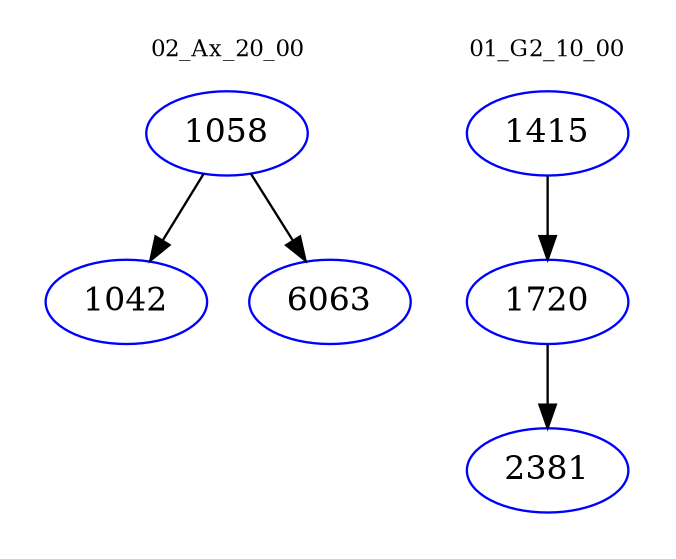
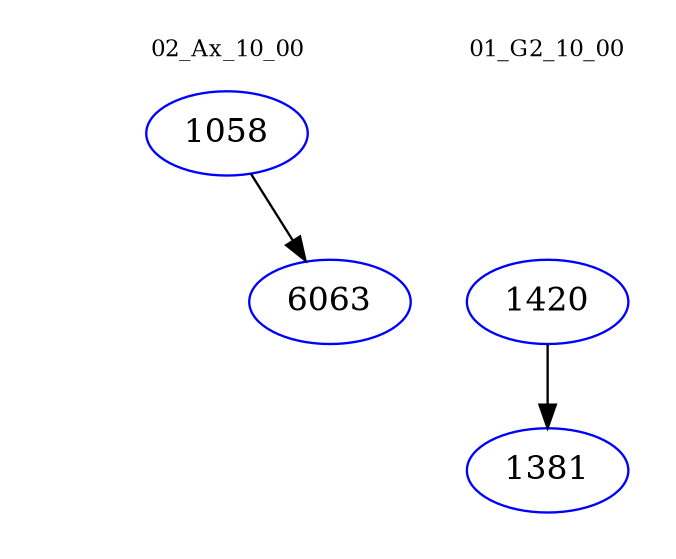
(228, 50) -> (228, 50)
(548, 133) -> none
(126, 302) -> none
(548, 302) -> (548, 302)
(548, 470) -> (548, 470)
